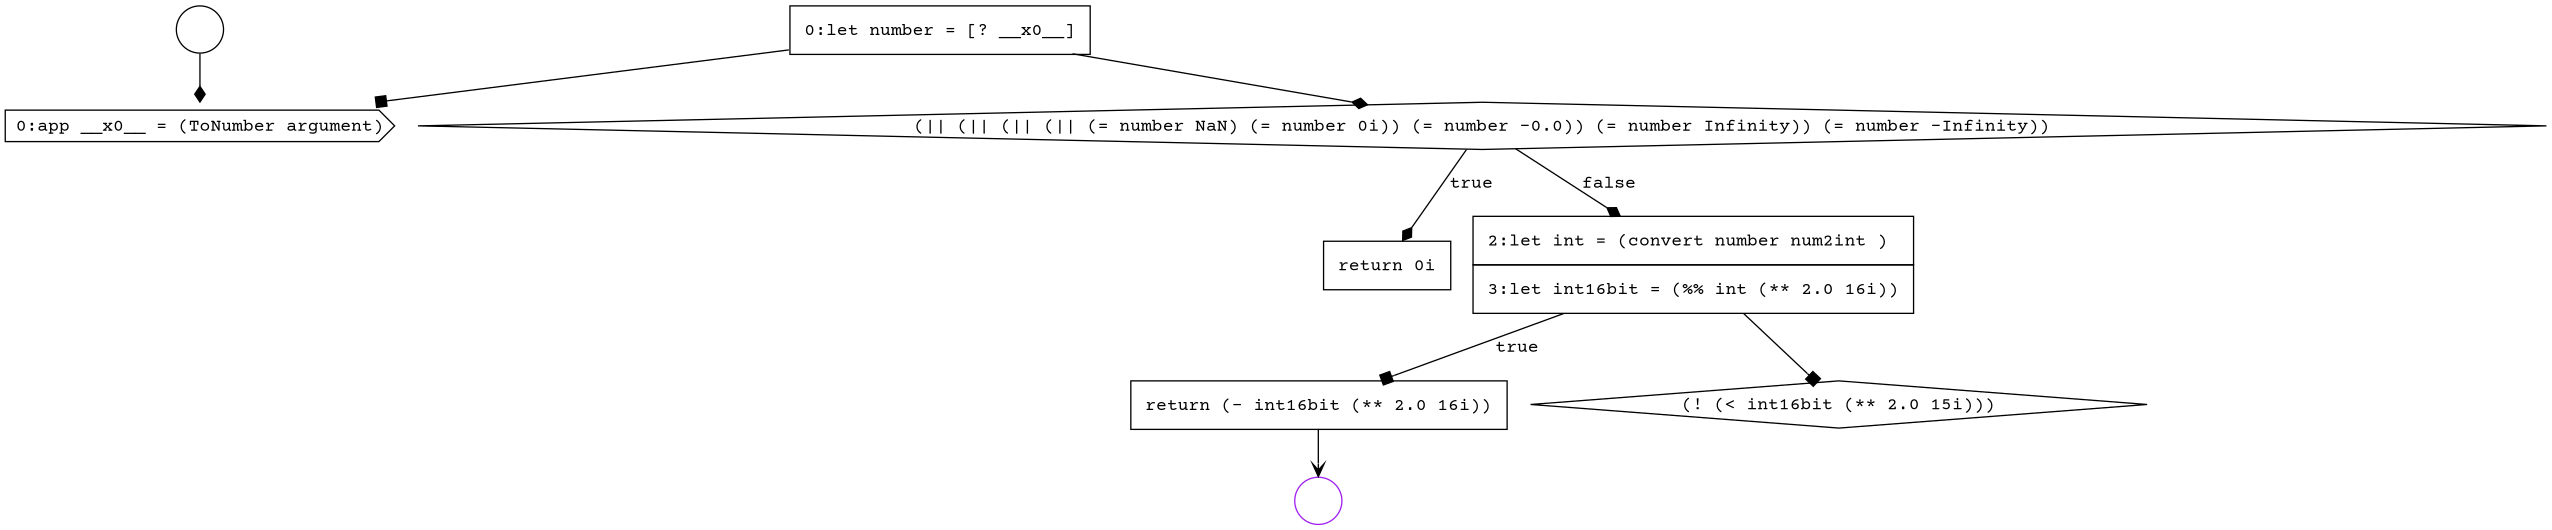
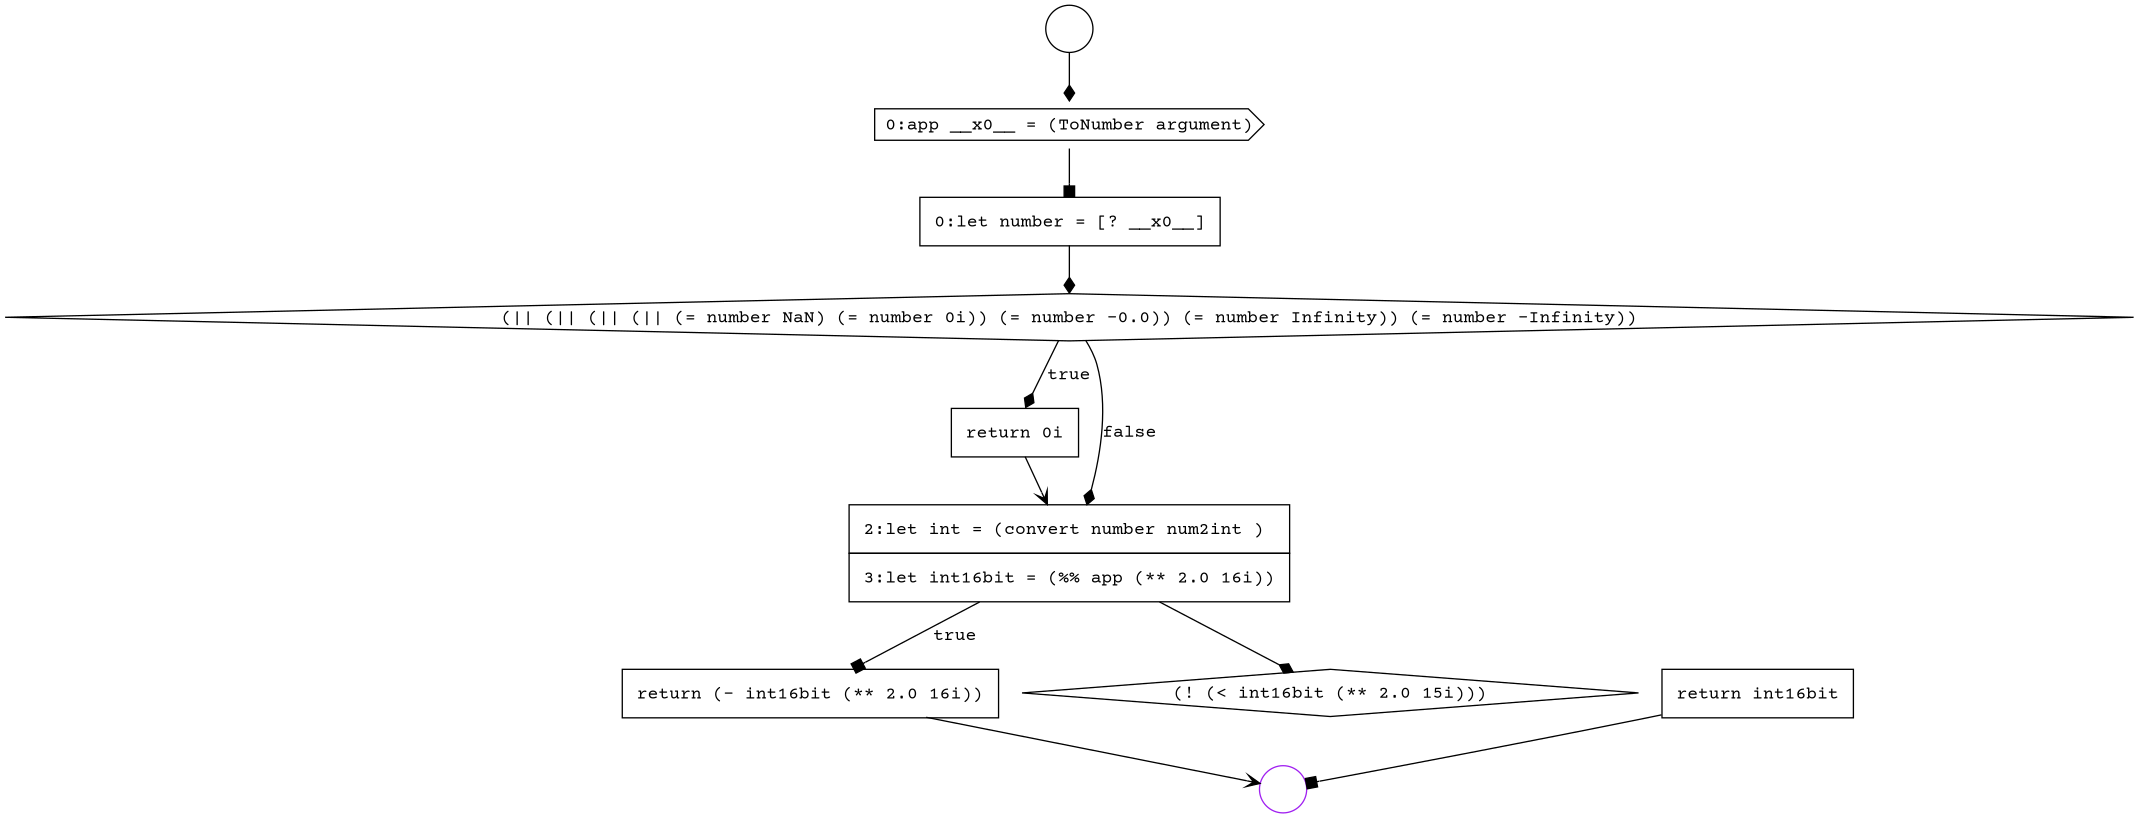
(589, 75) -> (1069, 166)
(1693, 288) -> (1069, 577)
(1775, 344) -> (1219, 633)
none -> (1033, 475)
none -> (1758, 693)
